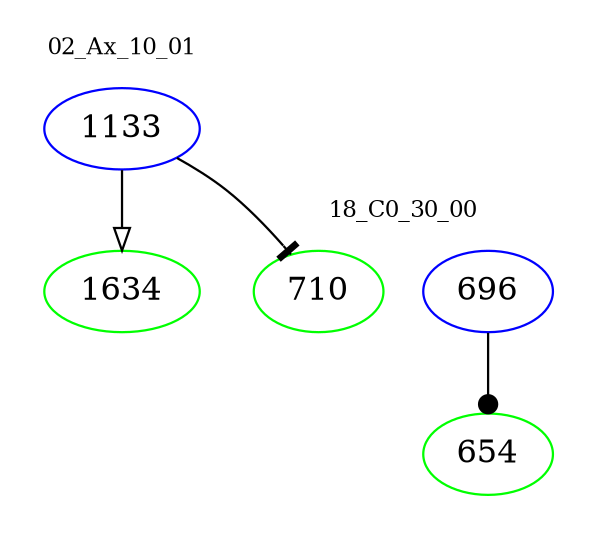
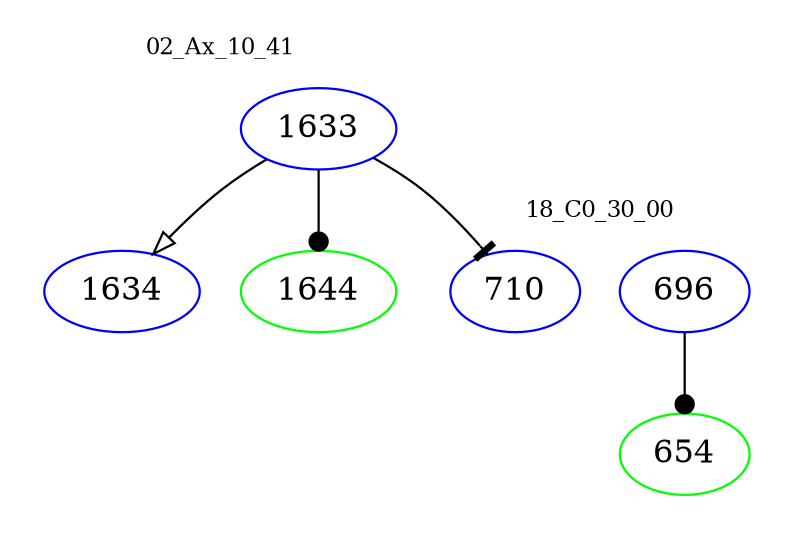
(122, 49) -> (220, 49)
(122, 129) -> (319, 129)
(122, 292) -> (122, 292)
(319, 292) -> (515, 292)
none -> (319, 292)
